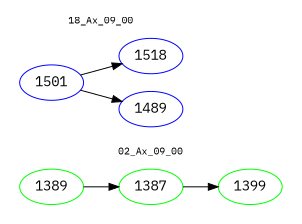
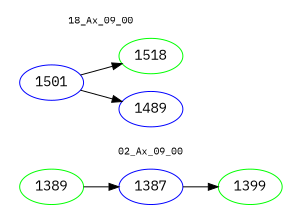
(151, 56) -> (151, 56)
(151, 187) -> (151, 187)
